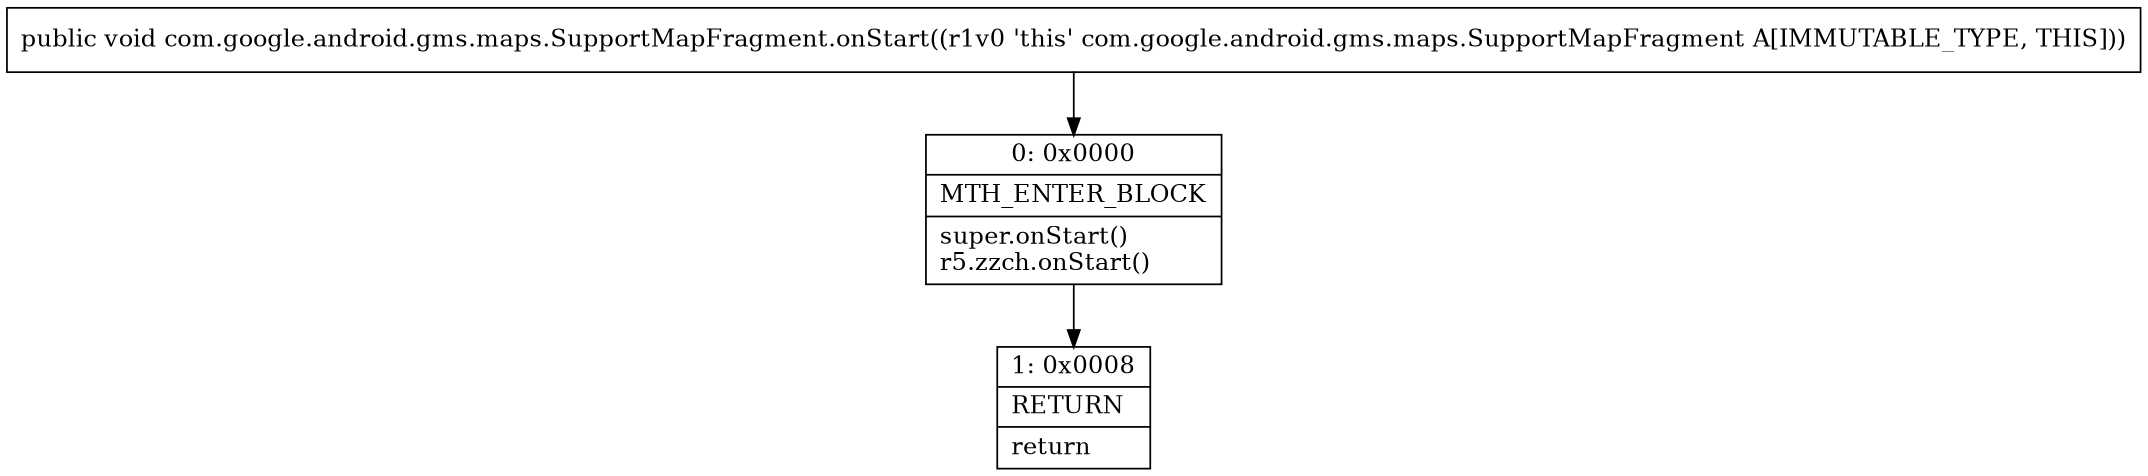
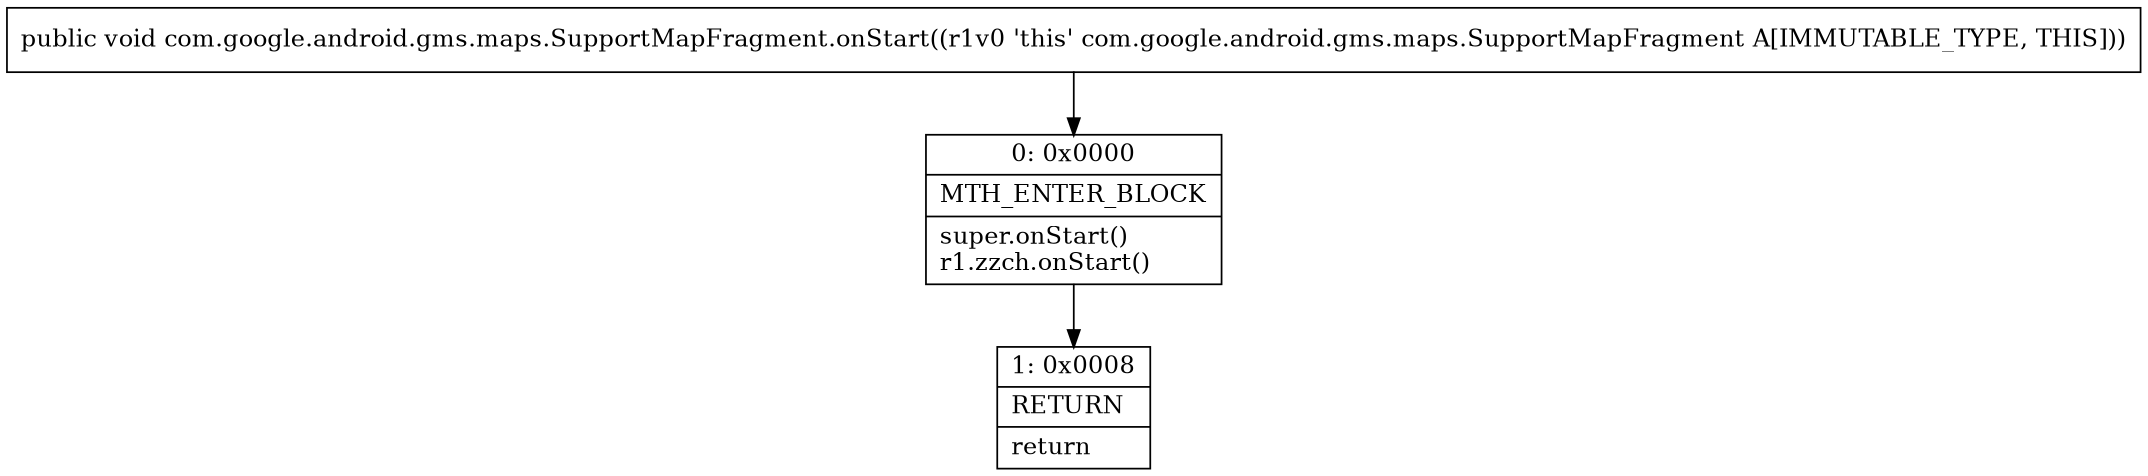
(1045, 263) -> (1045, 263)
